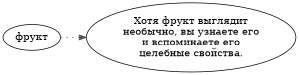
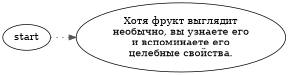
(32, 37) -> (27, 37)
